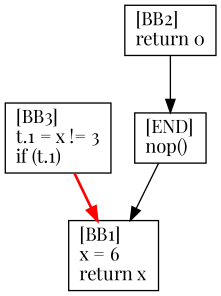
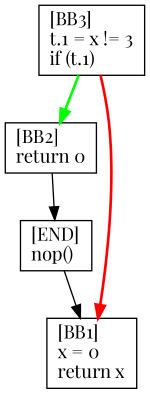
none -> (72, 93)
(114, 256) -> (92, 353)
